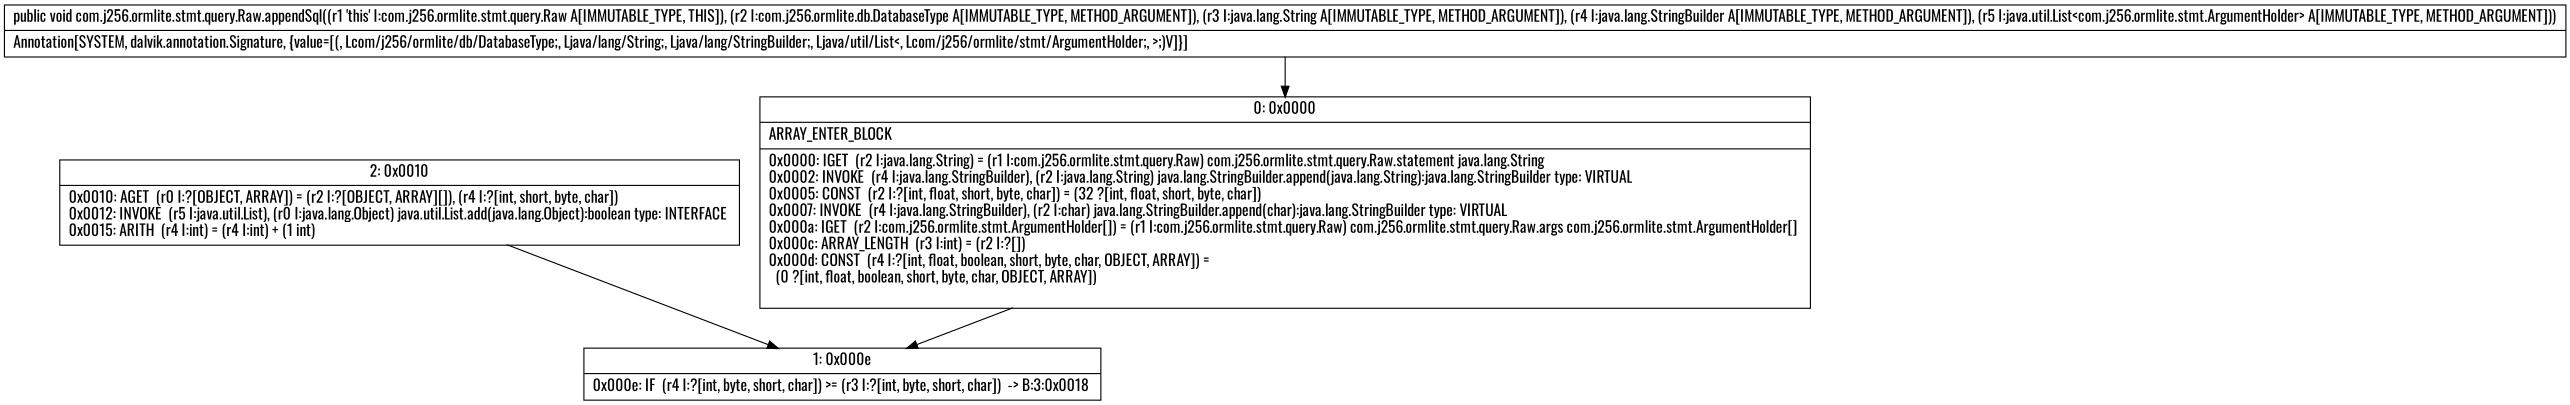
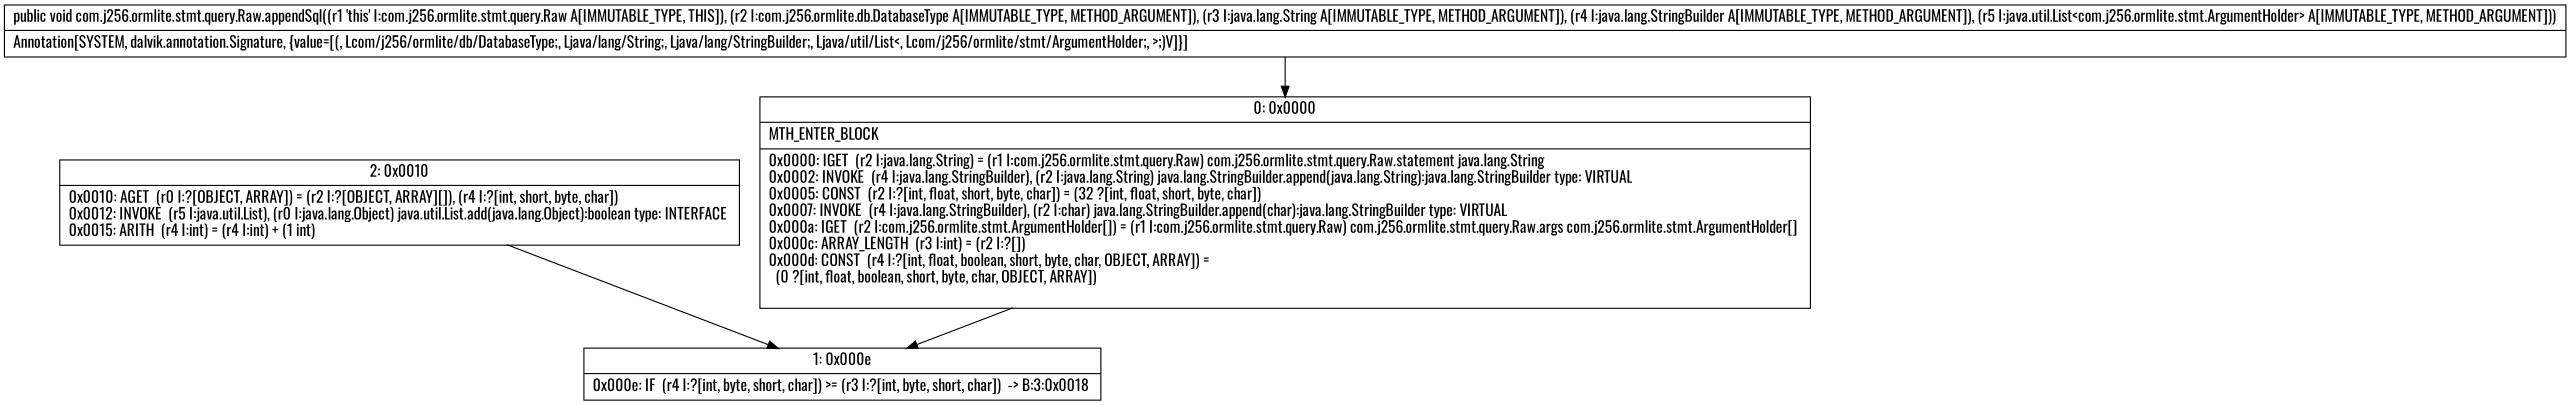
(831, 135) -> (824, 135)
